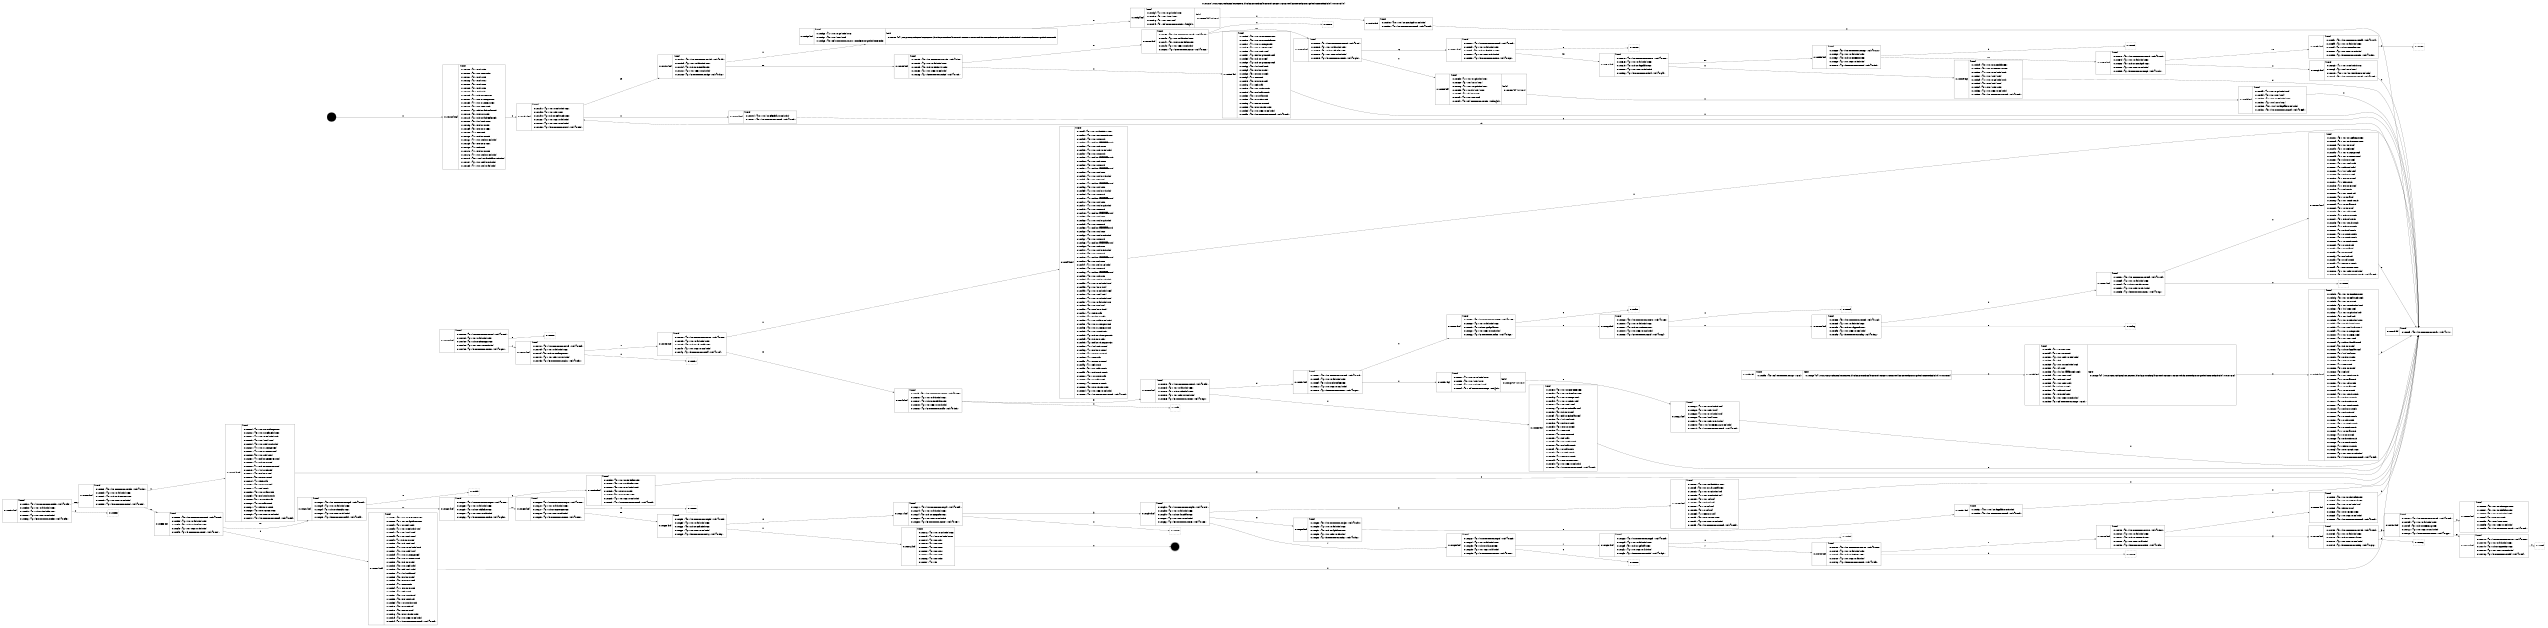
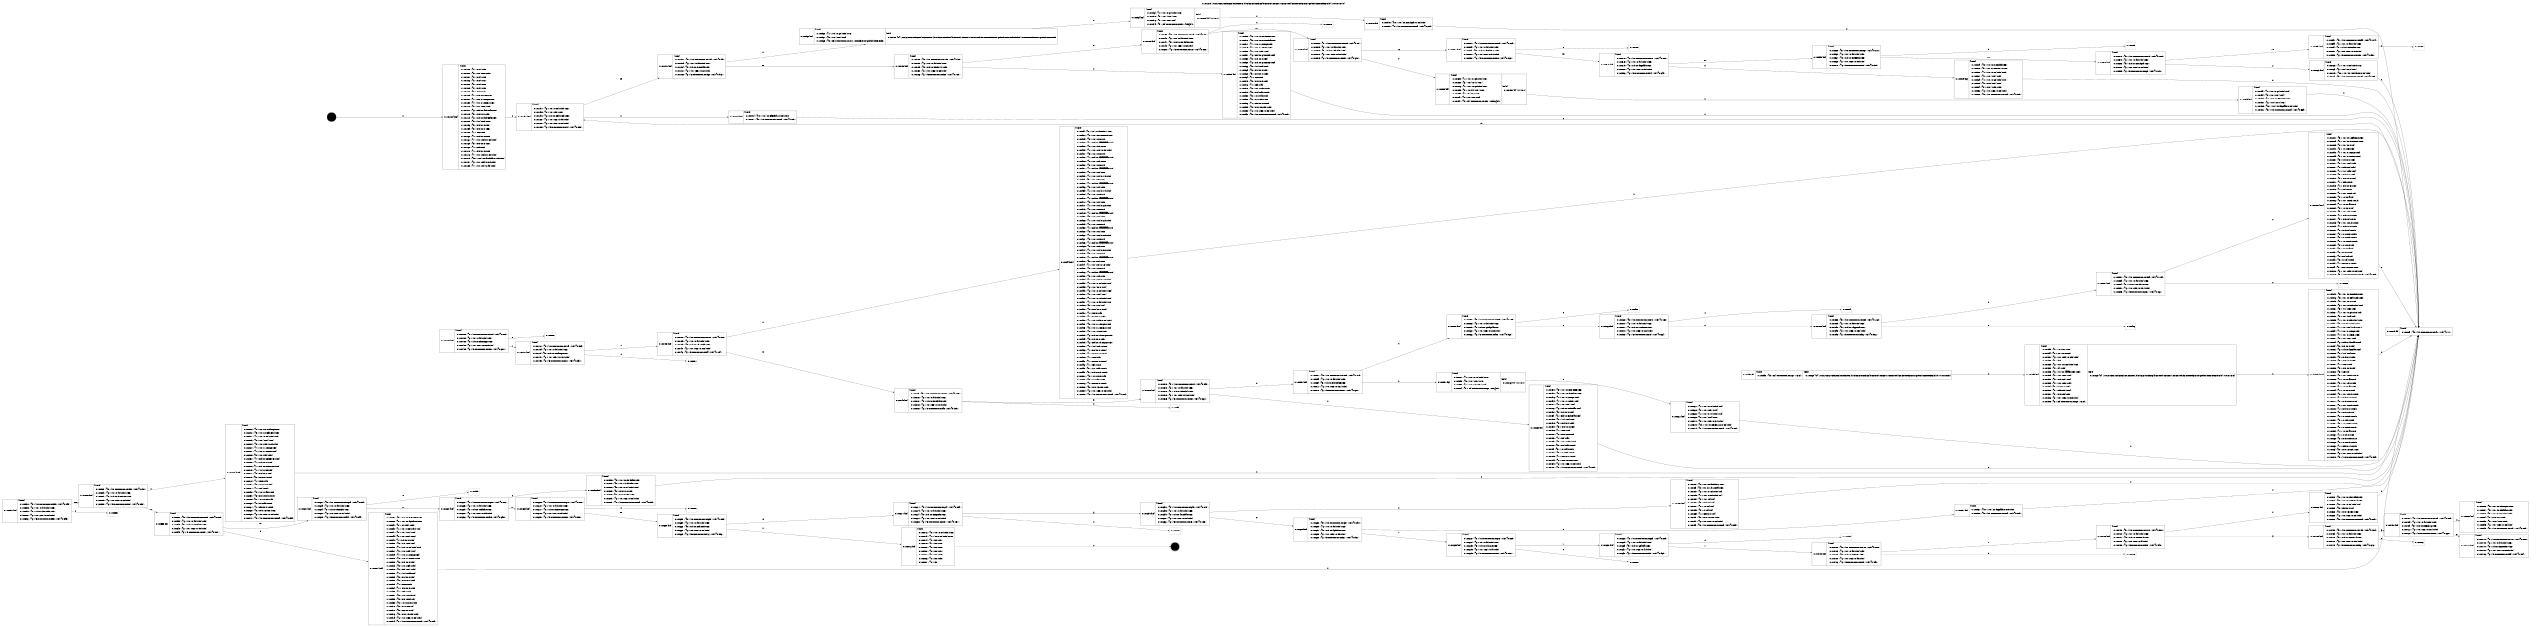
(2540, 546) -> none
(1326, 547) -> (1404, 538)
